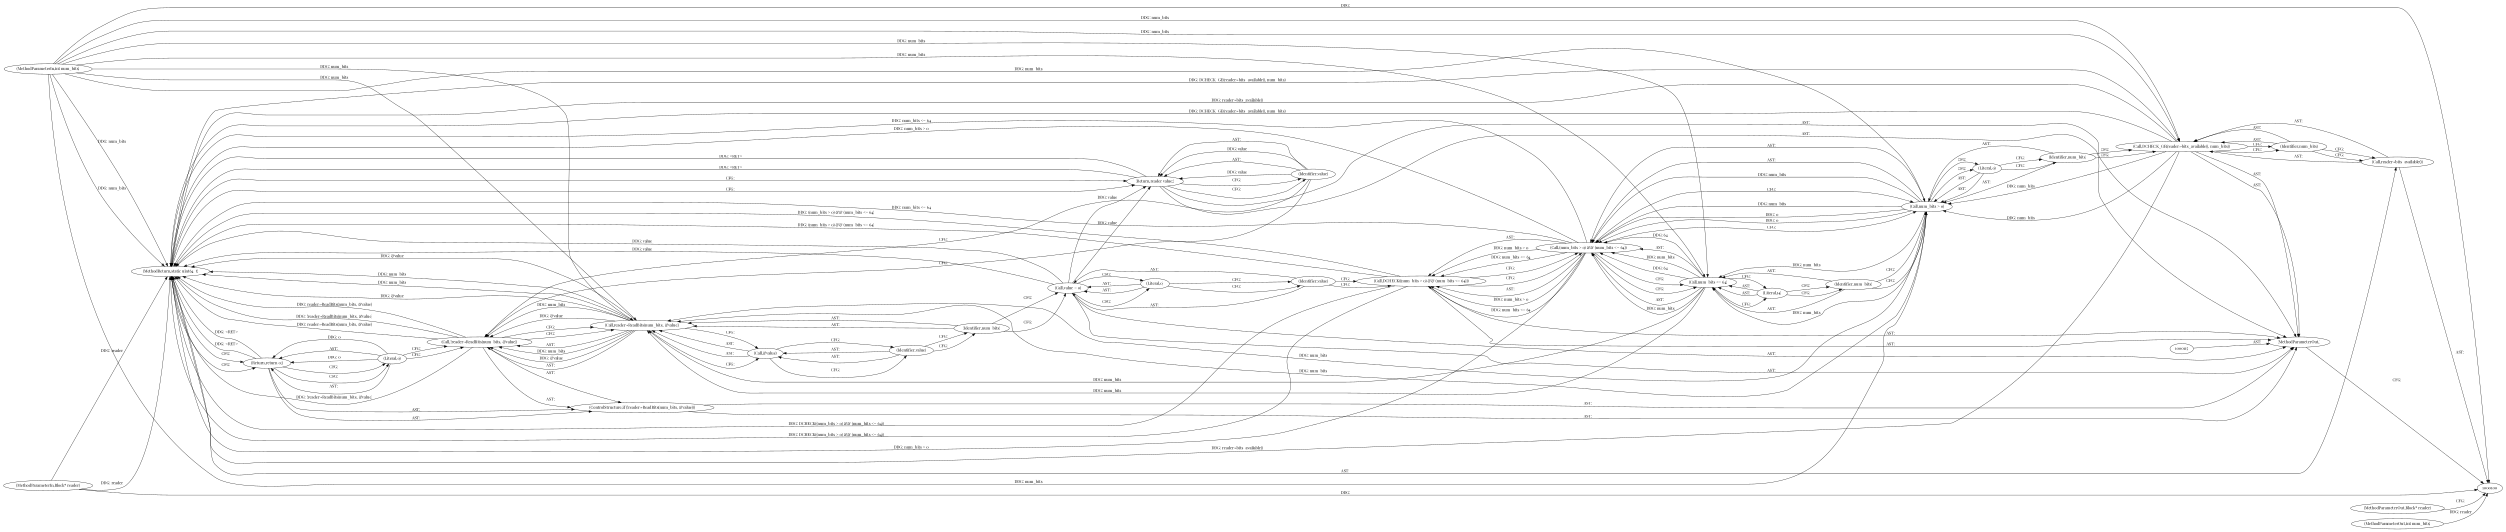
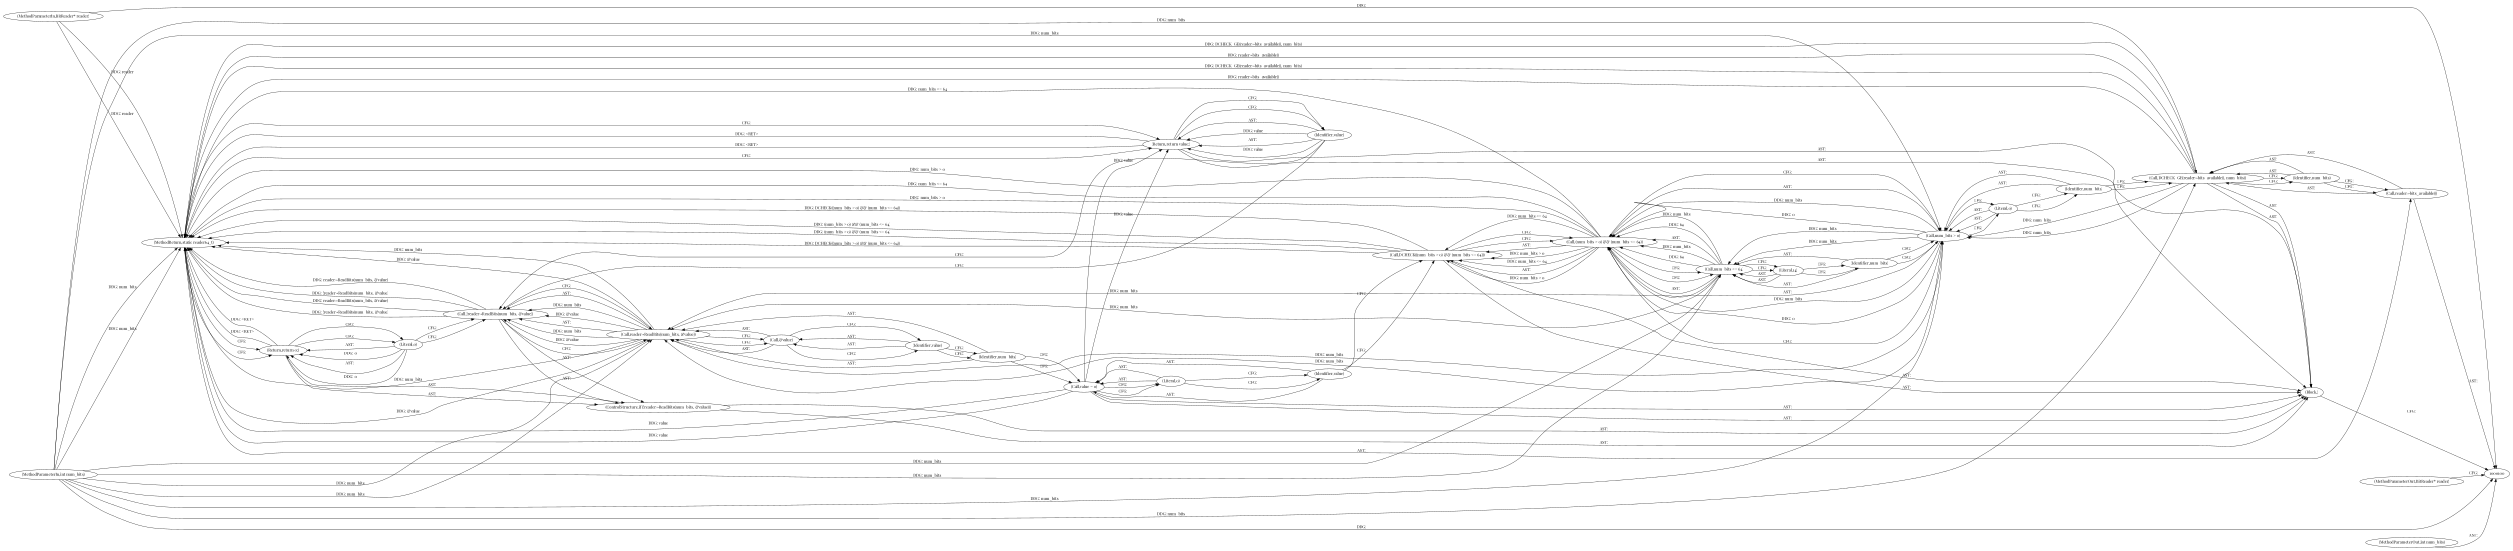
(1155, 181) -> (1171, 144)
(171, 271) -> (184, 243)
(2299, 342) -> (2312, 392)
(2182, 349) -> none
(48, 486) -> (53, 16)
(2397, 508) -> (2412, 482)
(2461, 512) -> (2474, 535)
